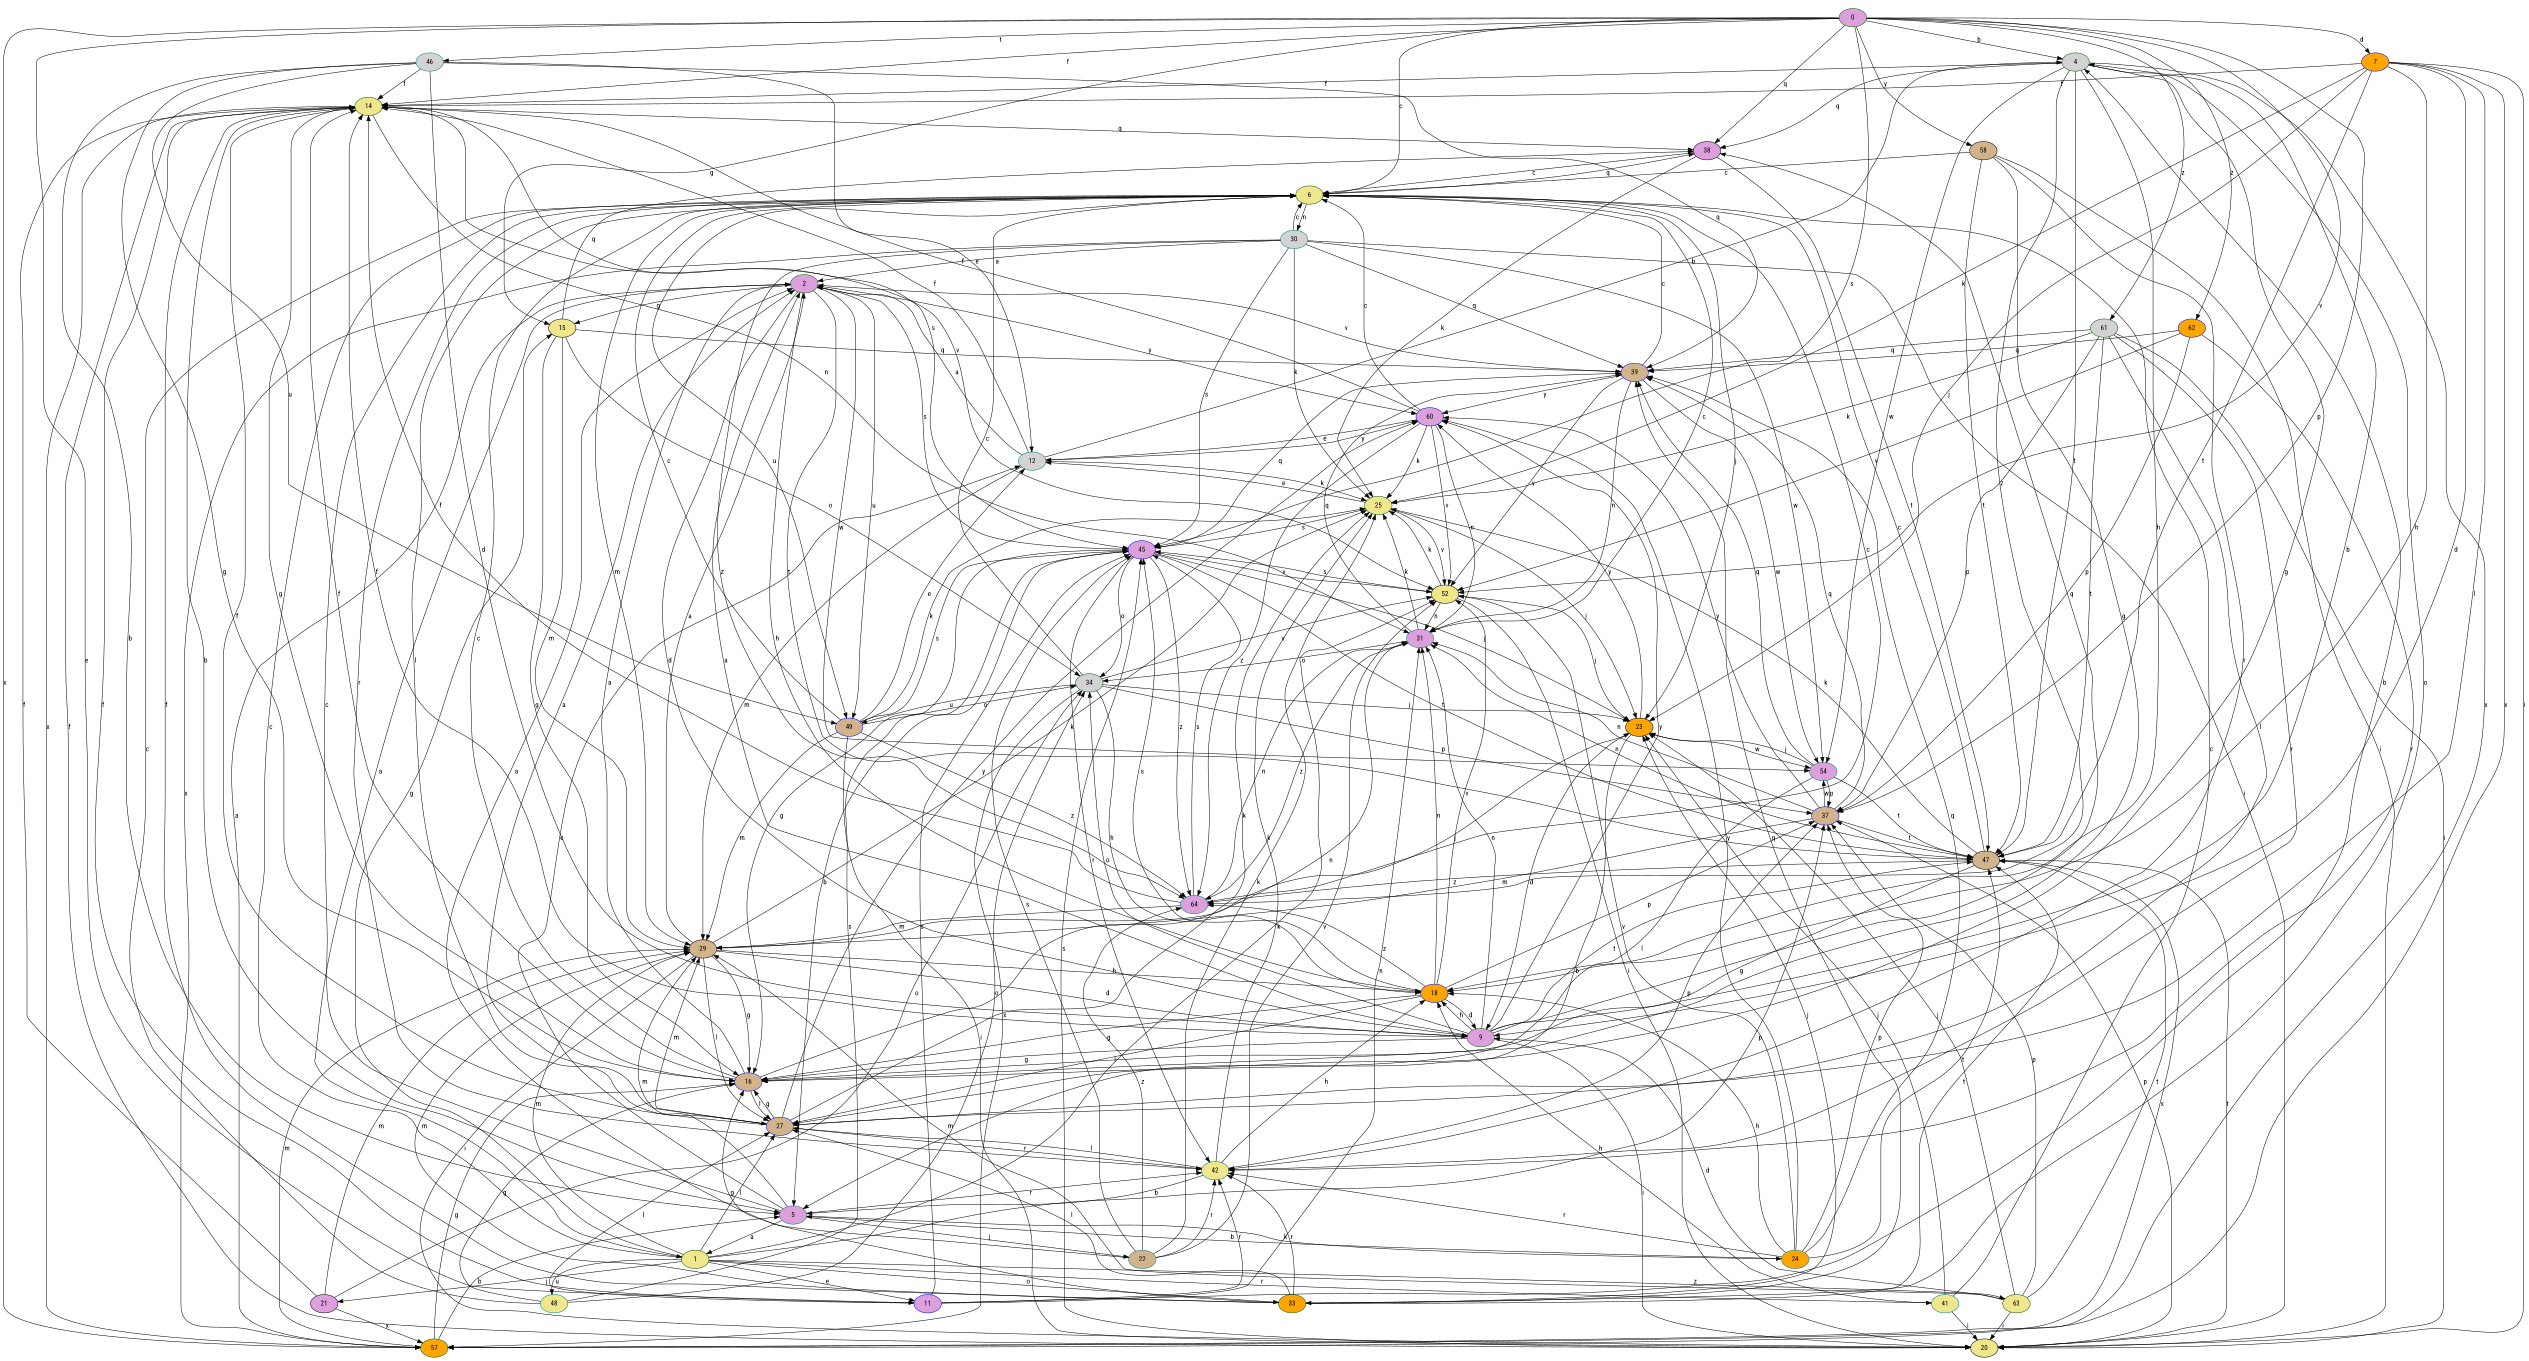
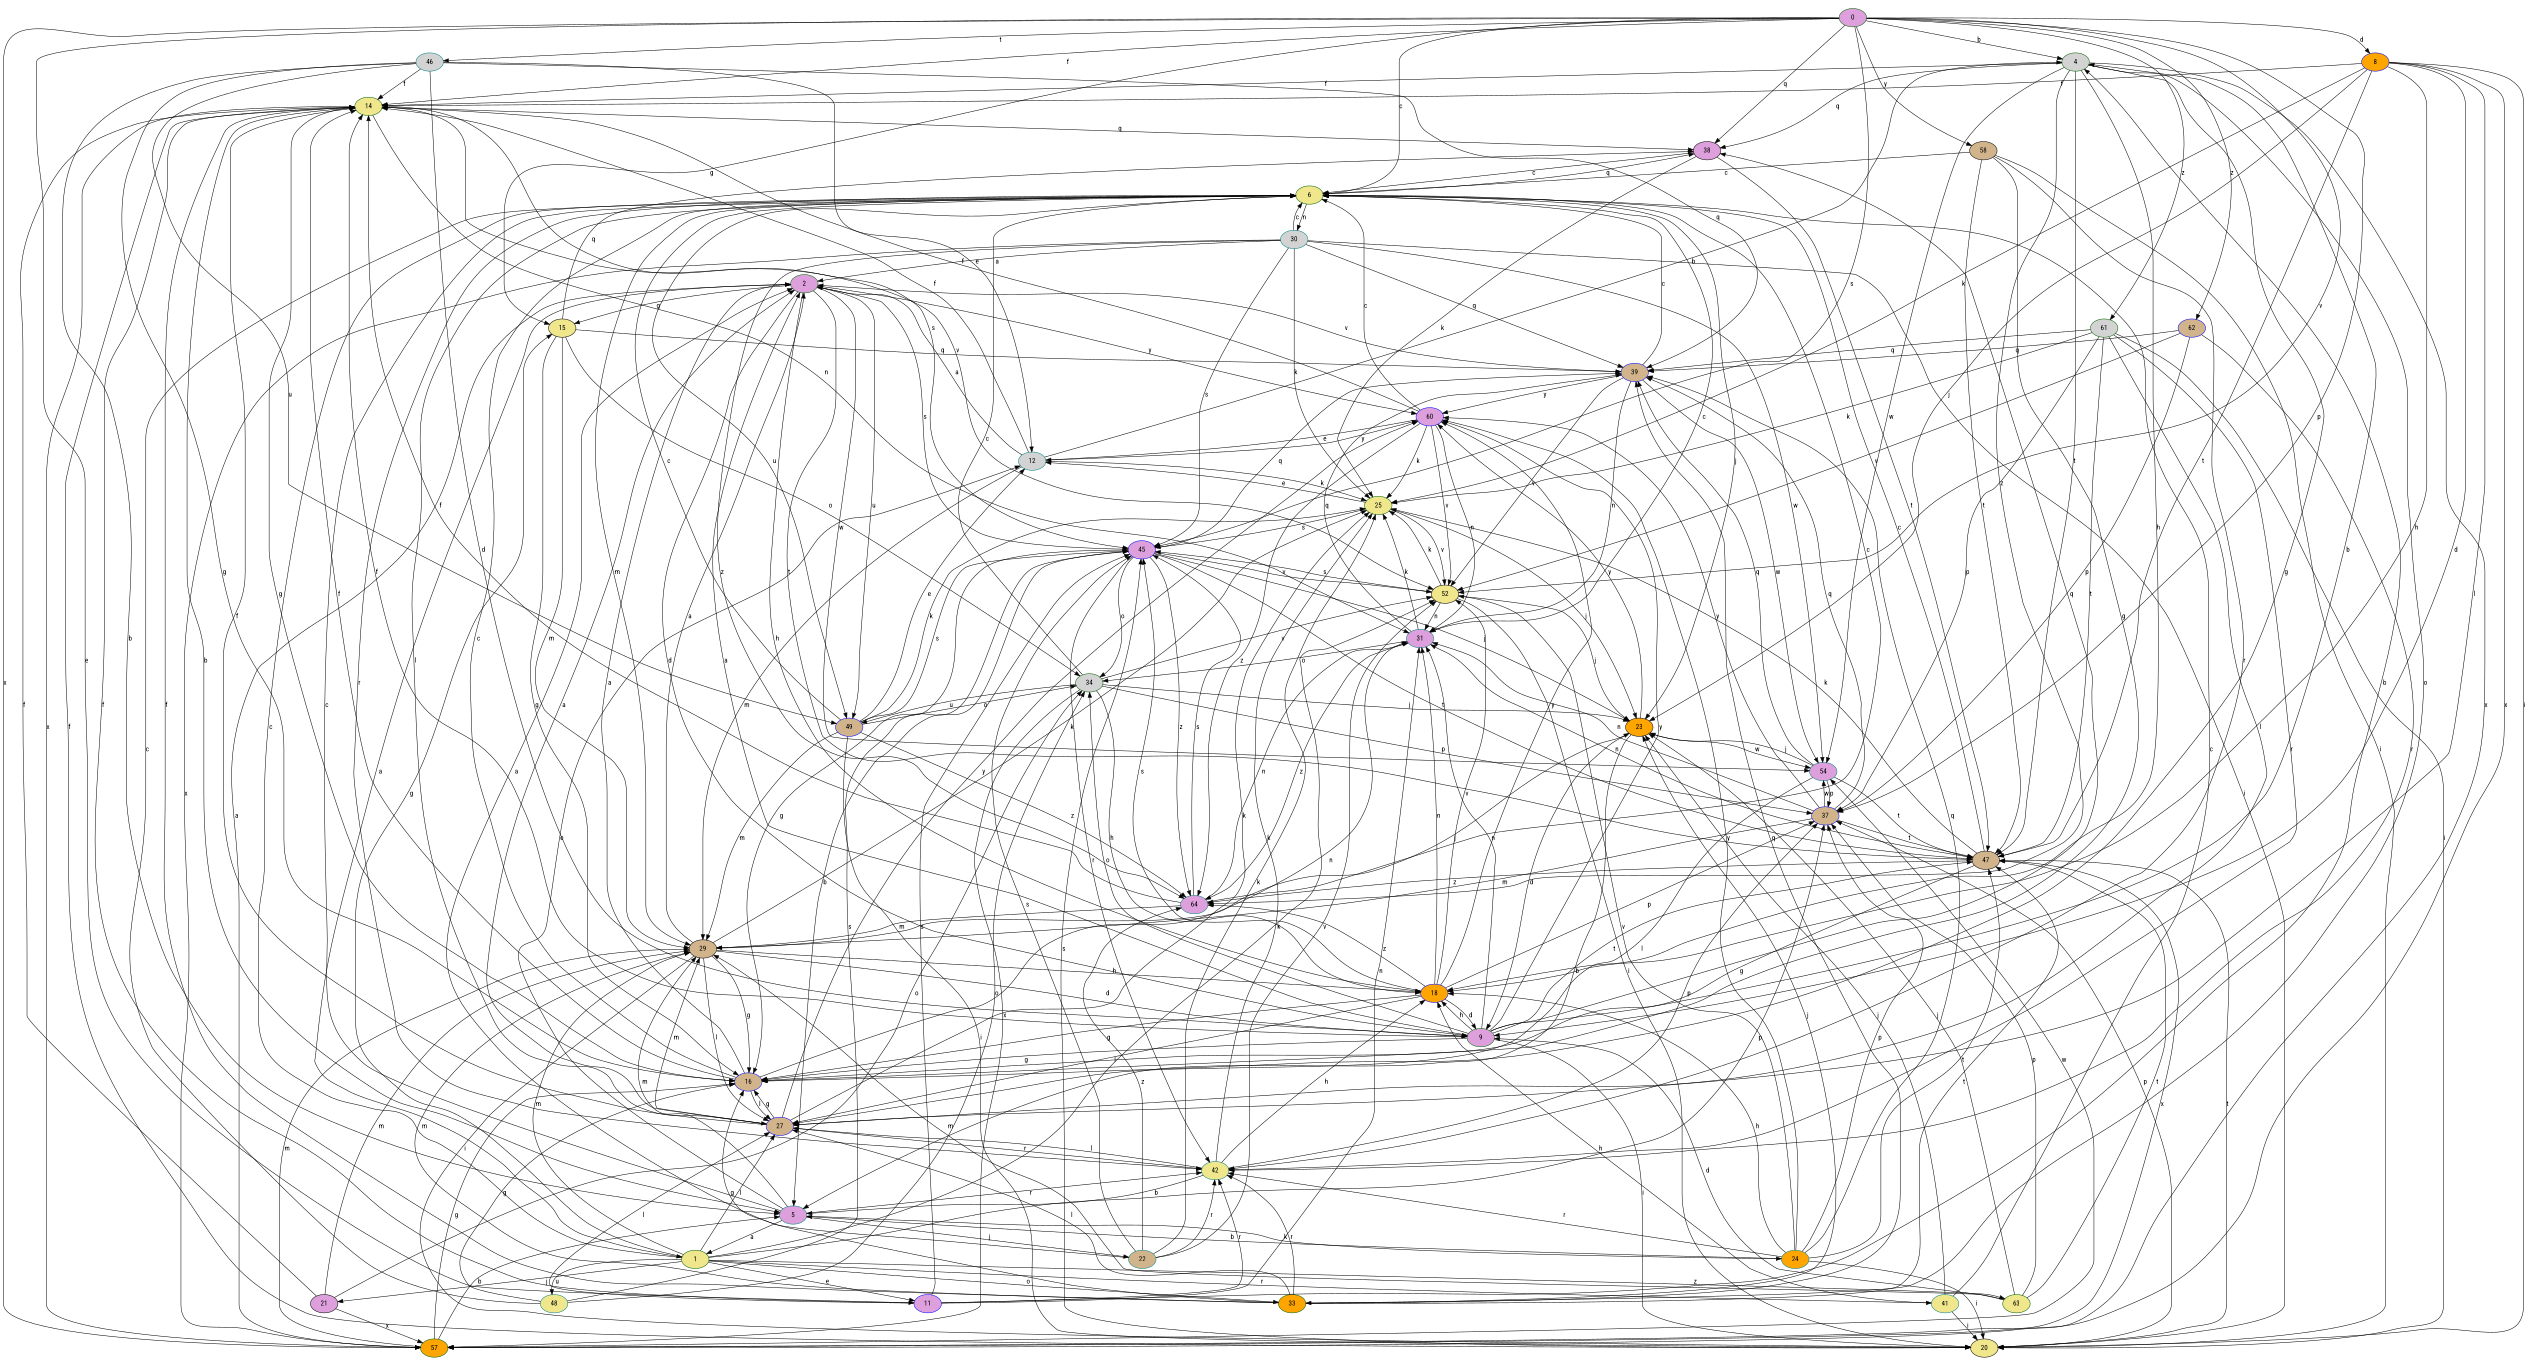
(2375, 62) -> (2375, 62)
(2192, 328) -> (2192, 328)
none -> (1562, 681)
(2002, 1324) -> (1905, 1274)
none -> (1565, 1330)
